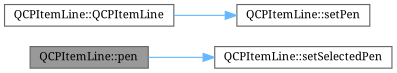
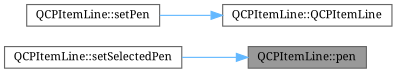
(199, 15) -> (185, 15)
(176, 57) -> (209, 57)
